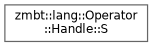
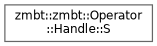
(76, 23) -> (79, 23)
